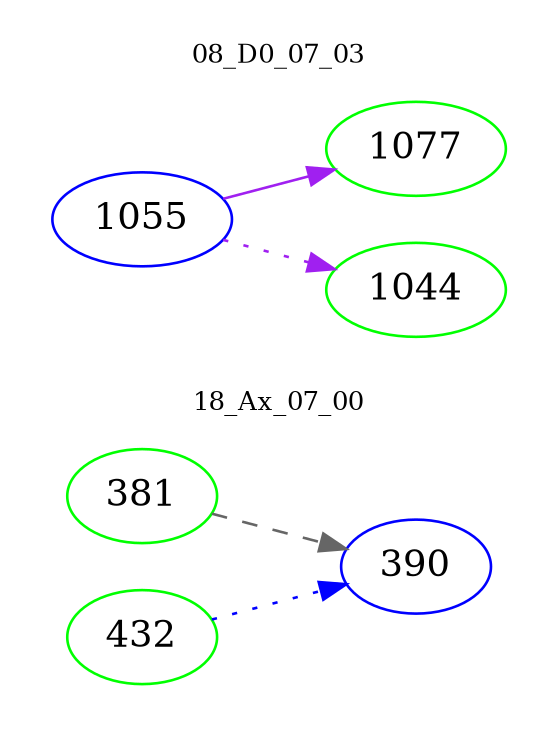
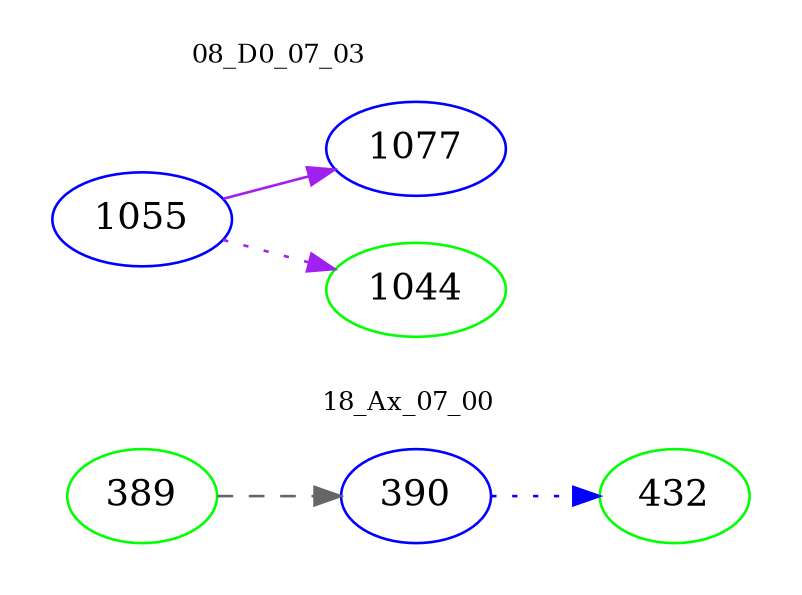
(416, 149) -> (416, 149)
(142, 496) -> (142, 496)
(266, 605) -> (532, 496)
